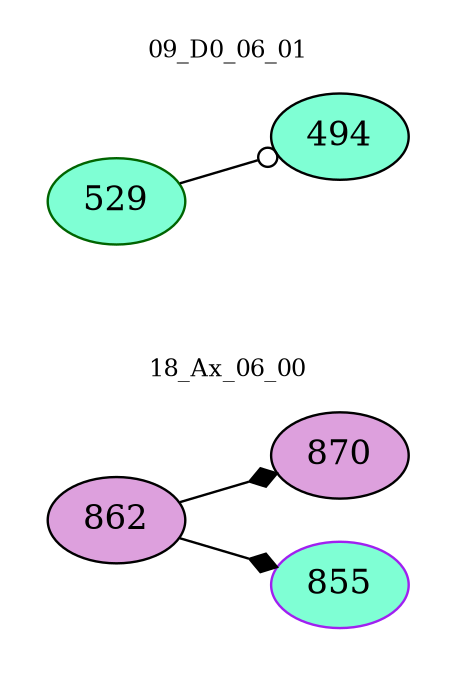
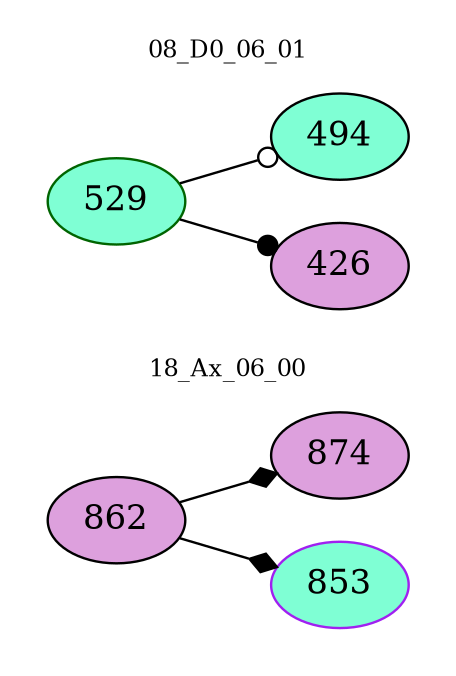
(228, 52) -> (228, 52)
none -> (340, 266)
(340, 455) -> (340, 455)
(340, 585) -> (340, 585)
